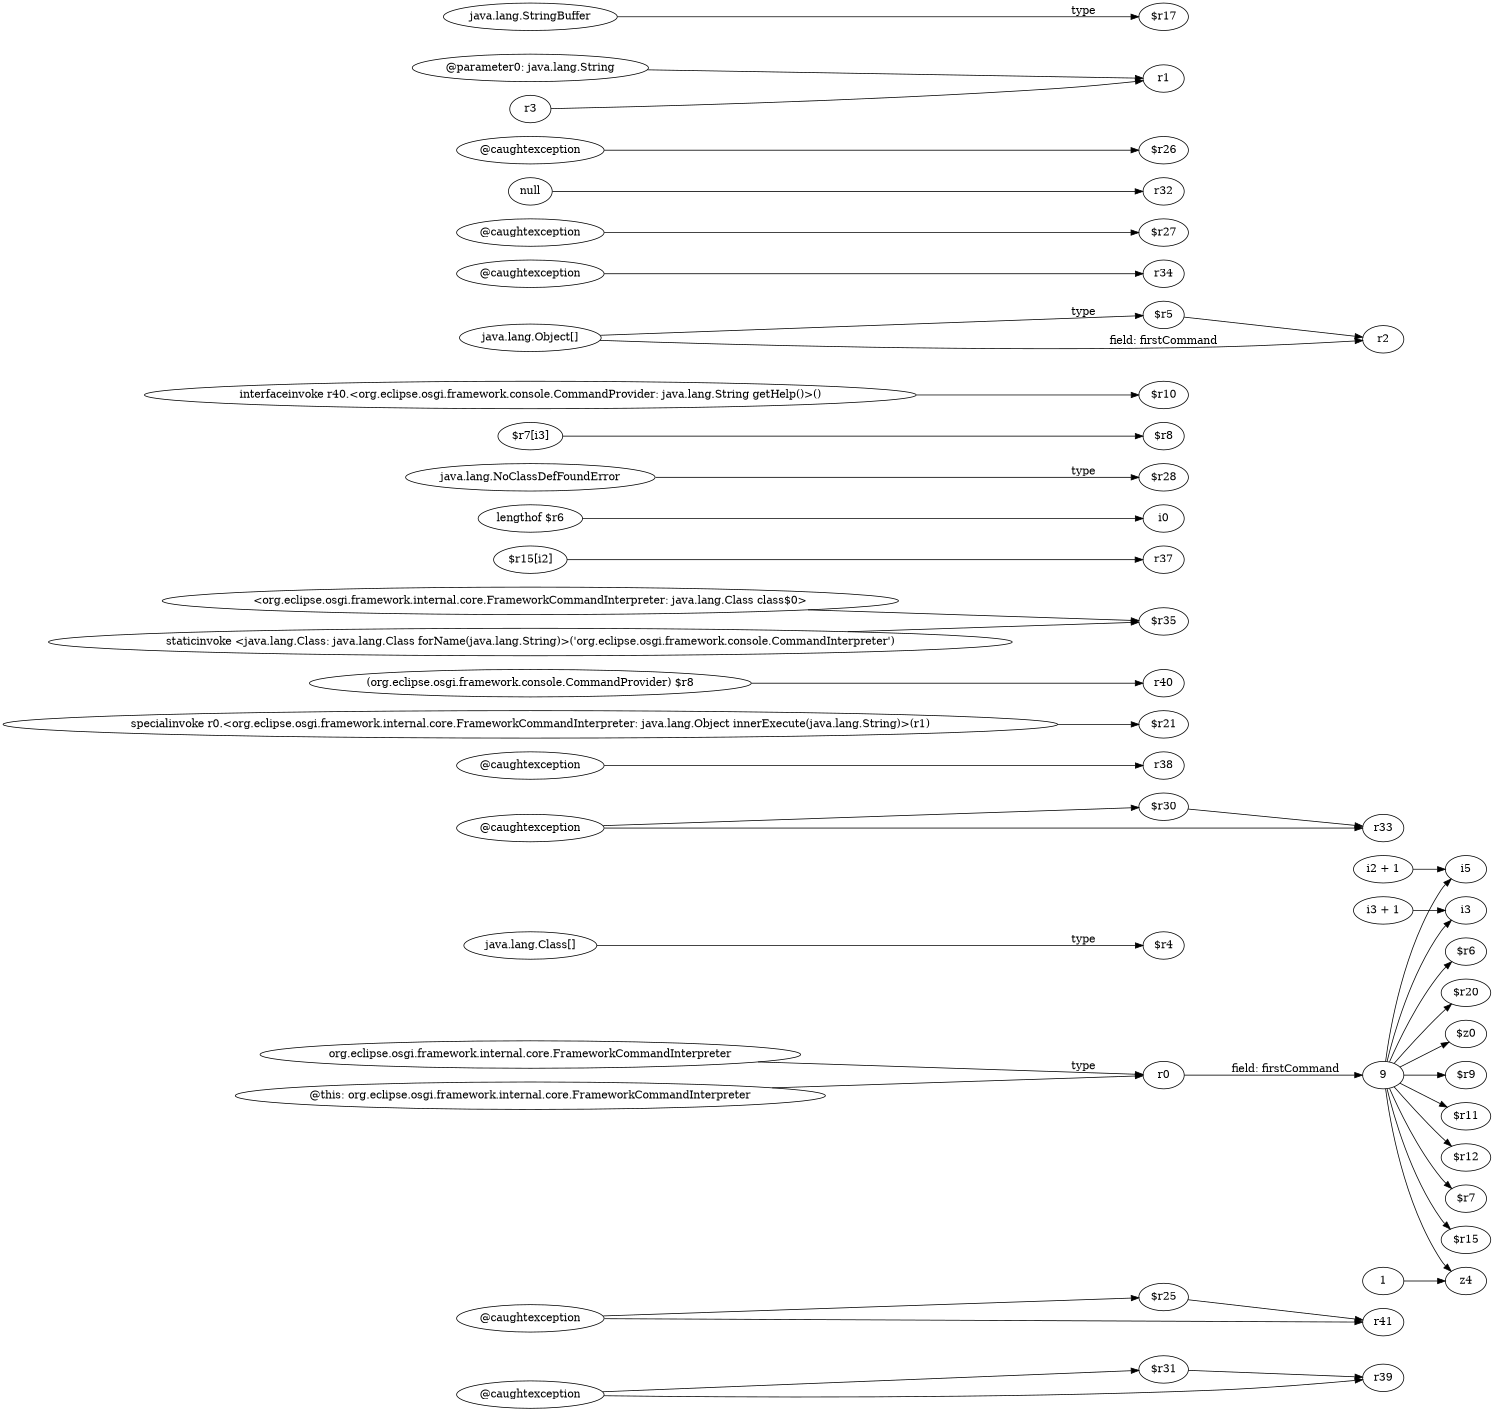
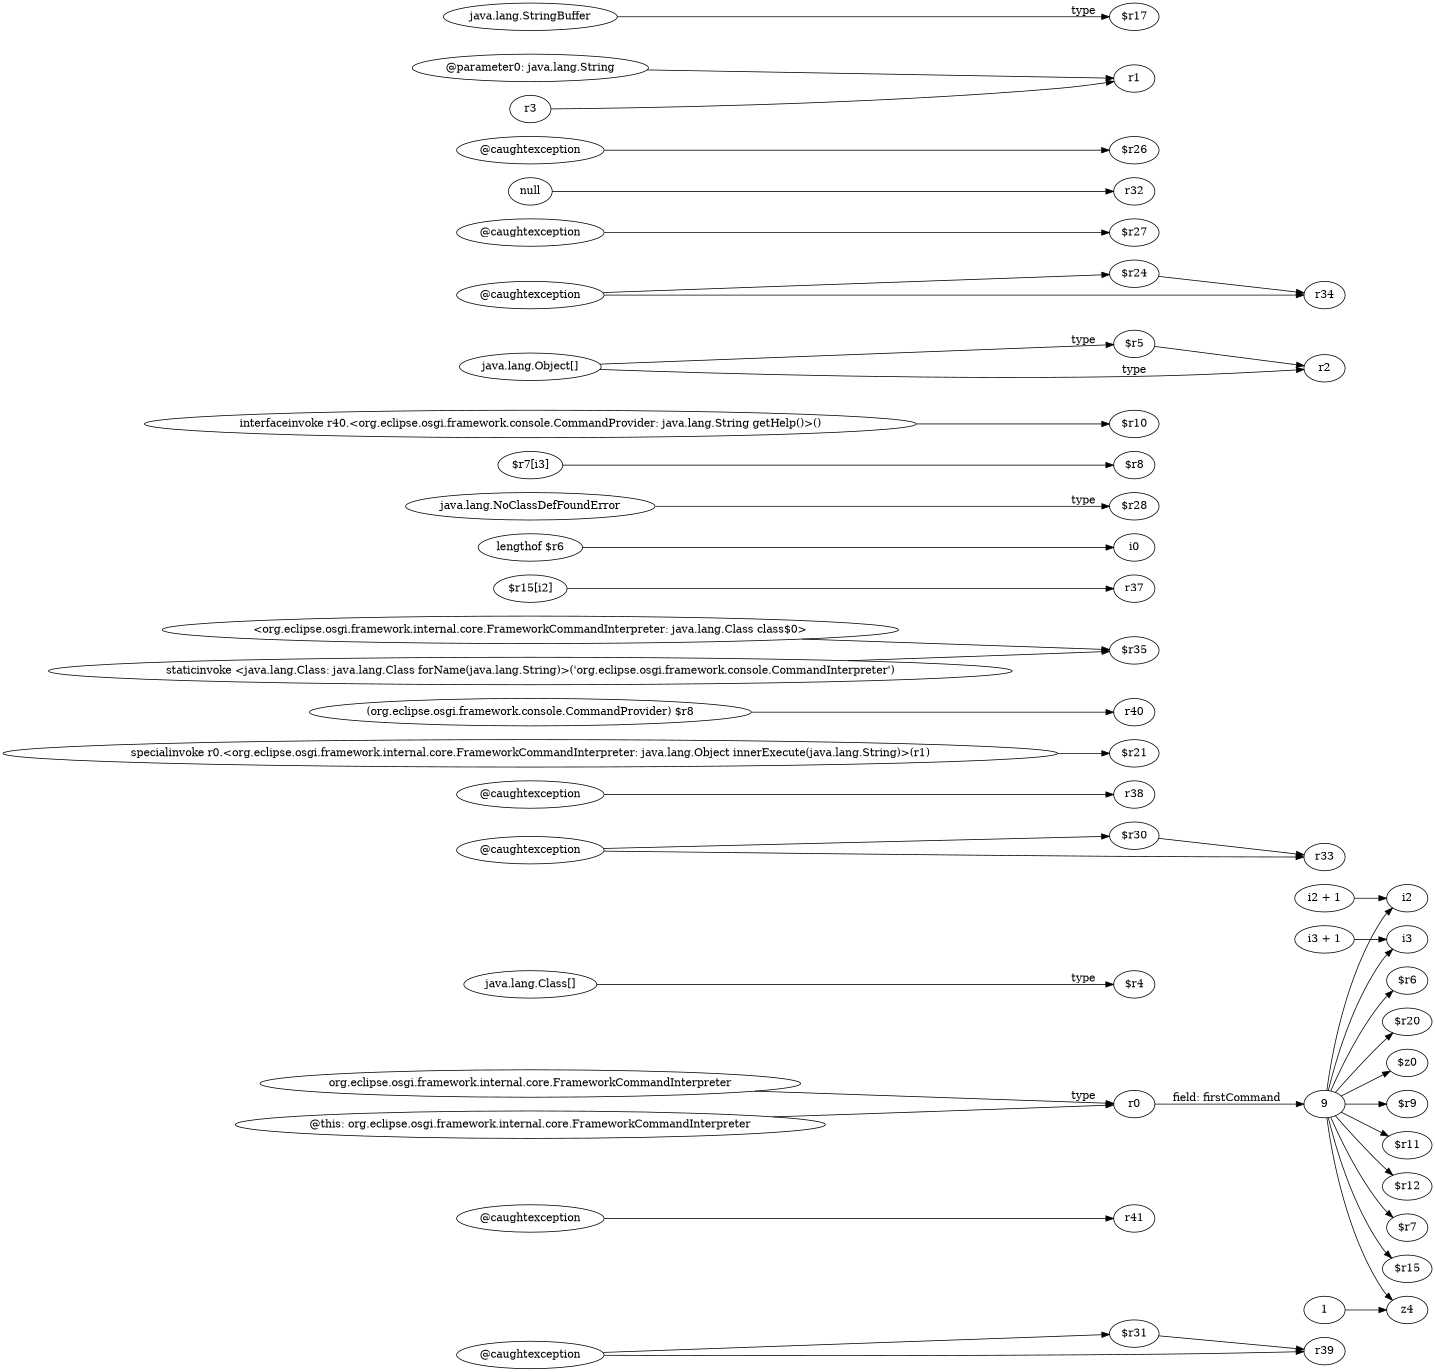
none -> (1134, 274)
(1164, 341) -> (1134, 370)
(1466, 869) -> (1407, 898)
(1164, 1297) -> none
